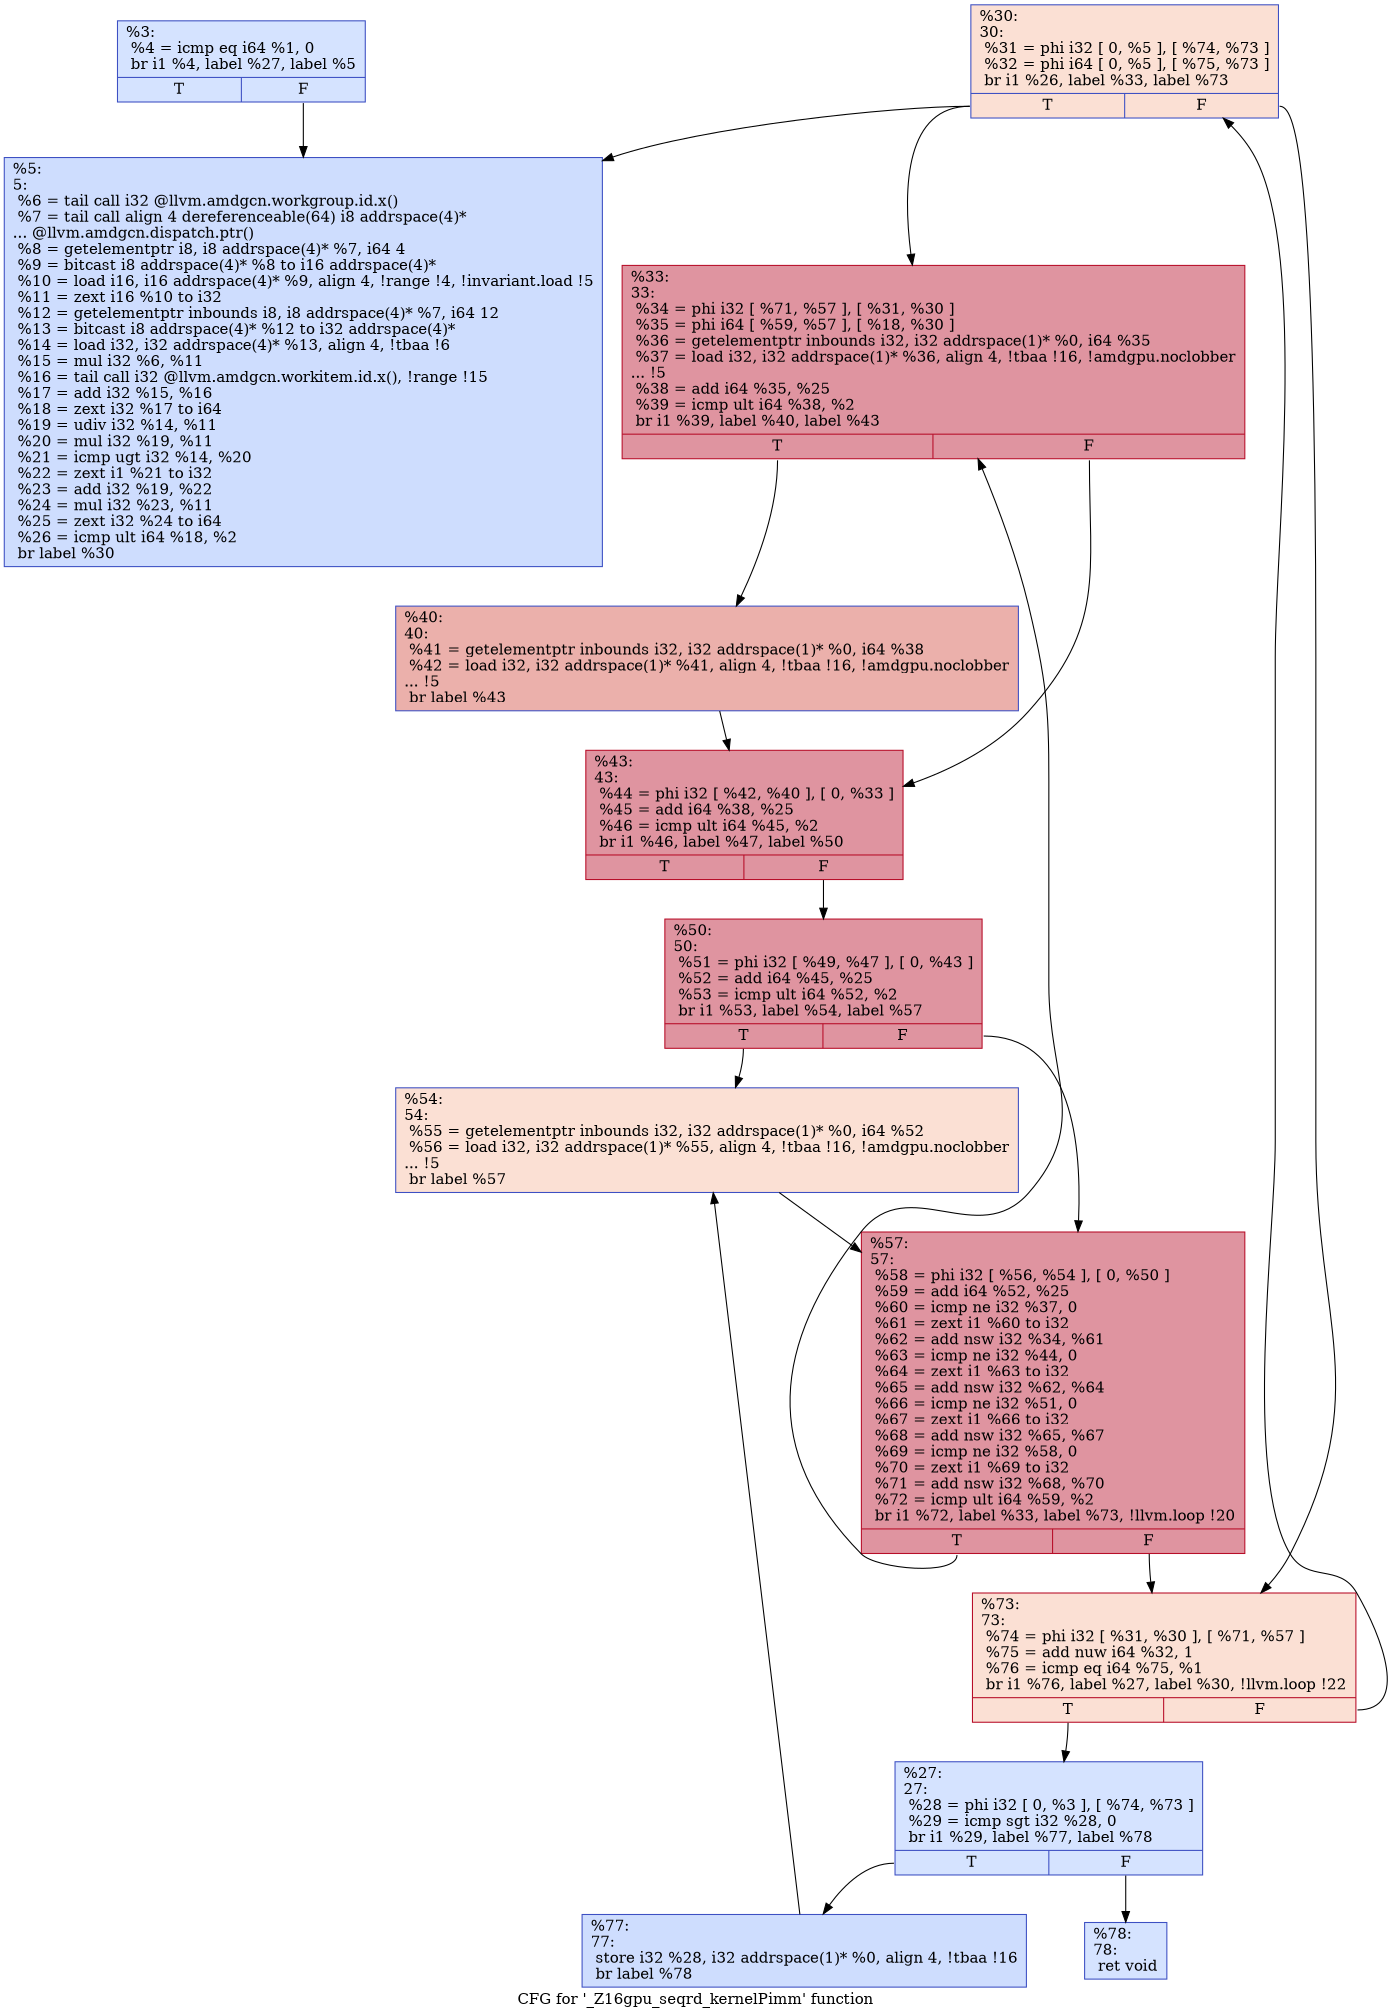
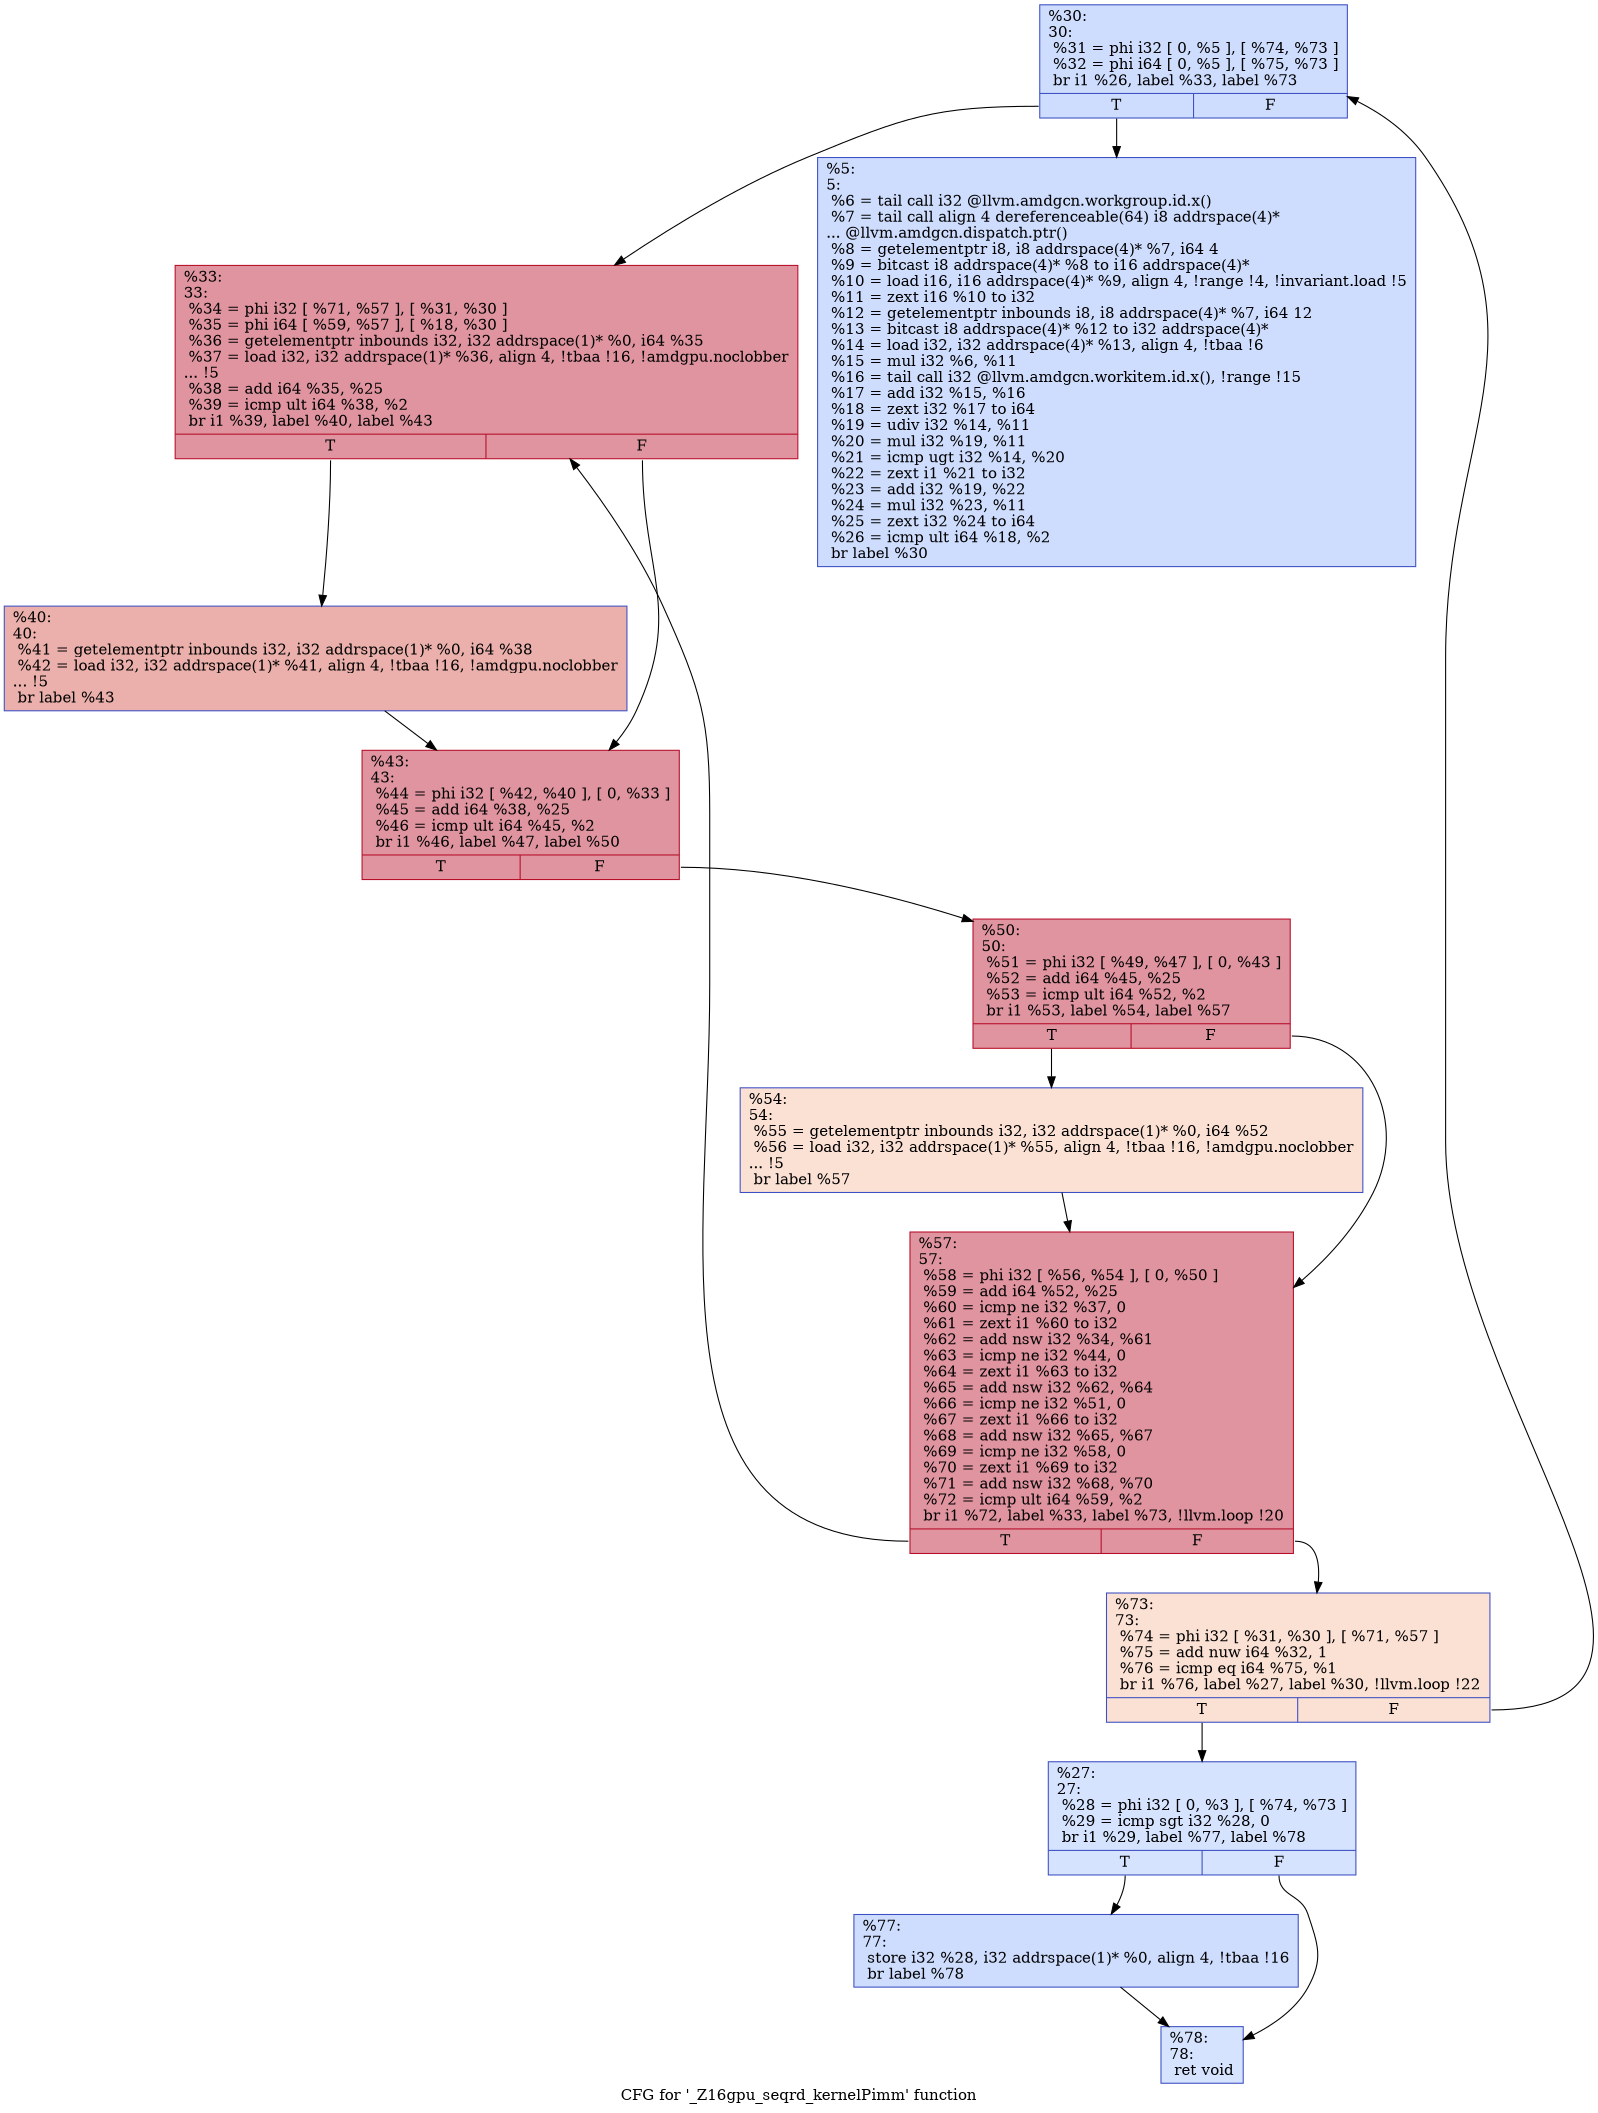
(241, 61) -> none
(1125, 61) -> (1194, 61)
(1316, 850) -> none
(757, 1559) -> (1140, 2003)
(1164, 1658) -> (1298, 1658)
